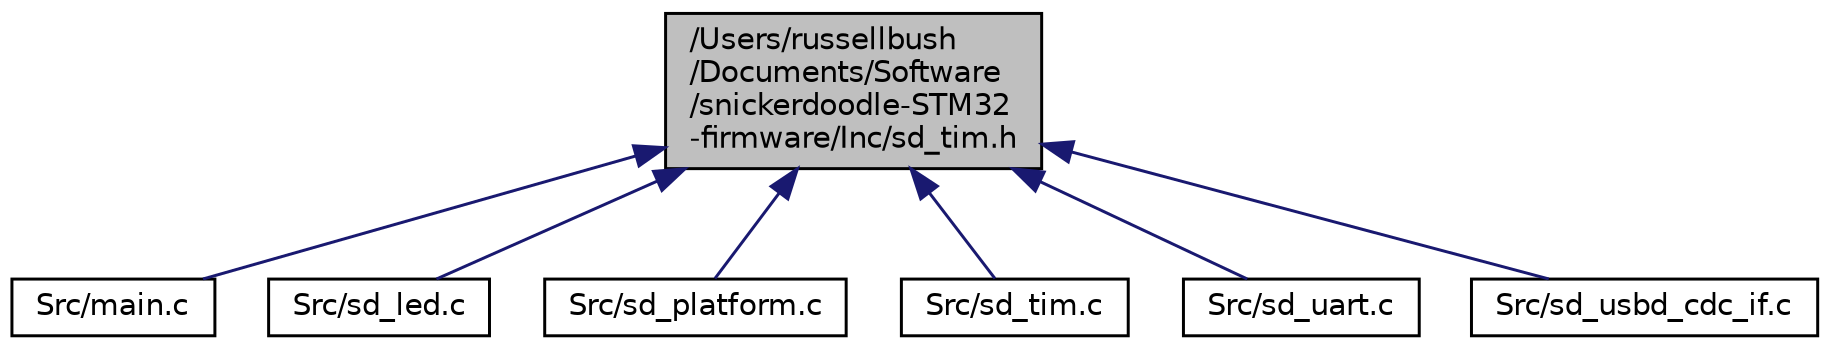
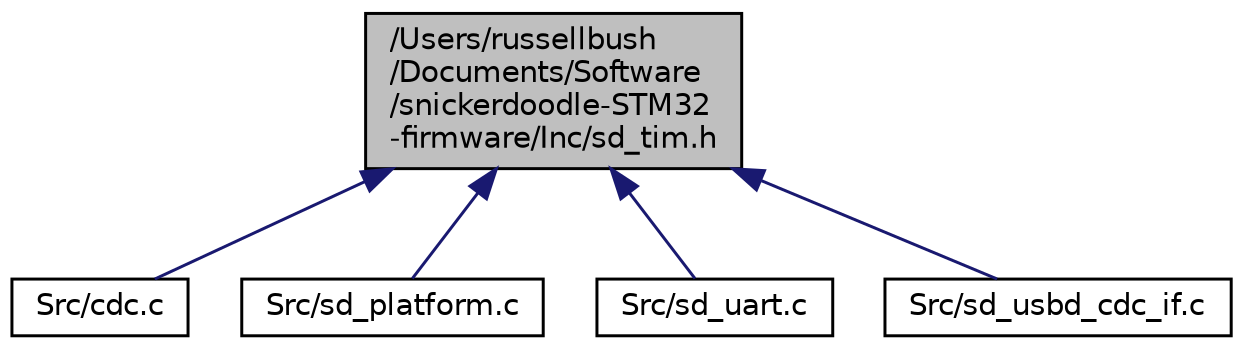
(113, 307) -> (100, 307)
(379, 307) -> none
(1015, 307) -> none
